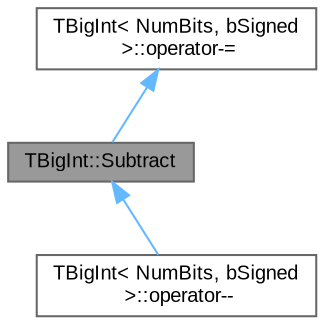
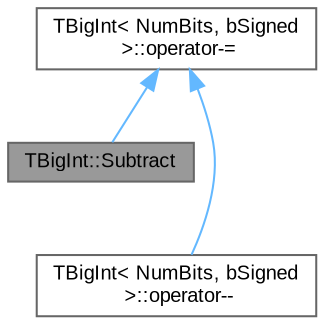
(141, 227) -> (215, 172)
